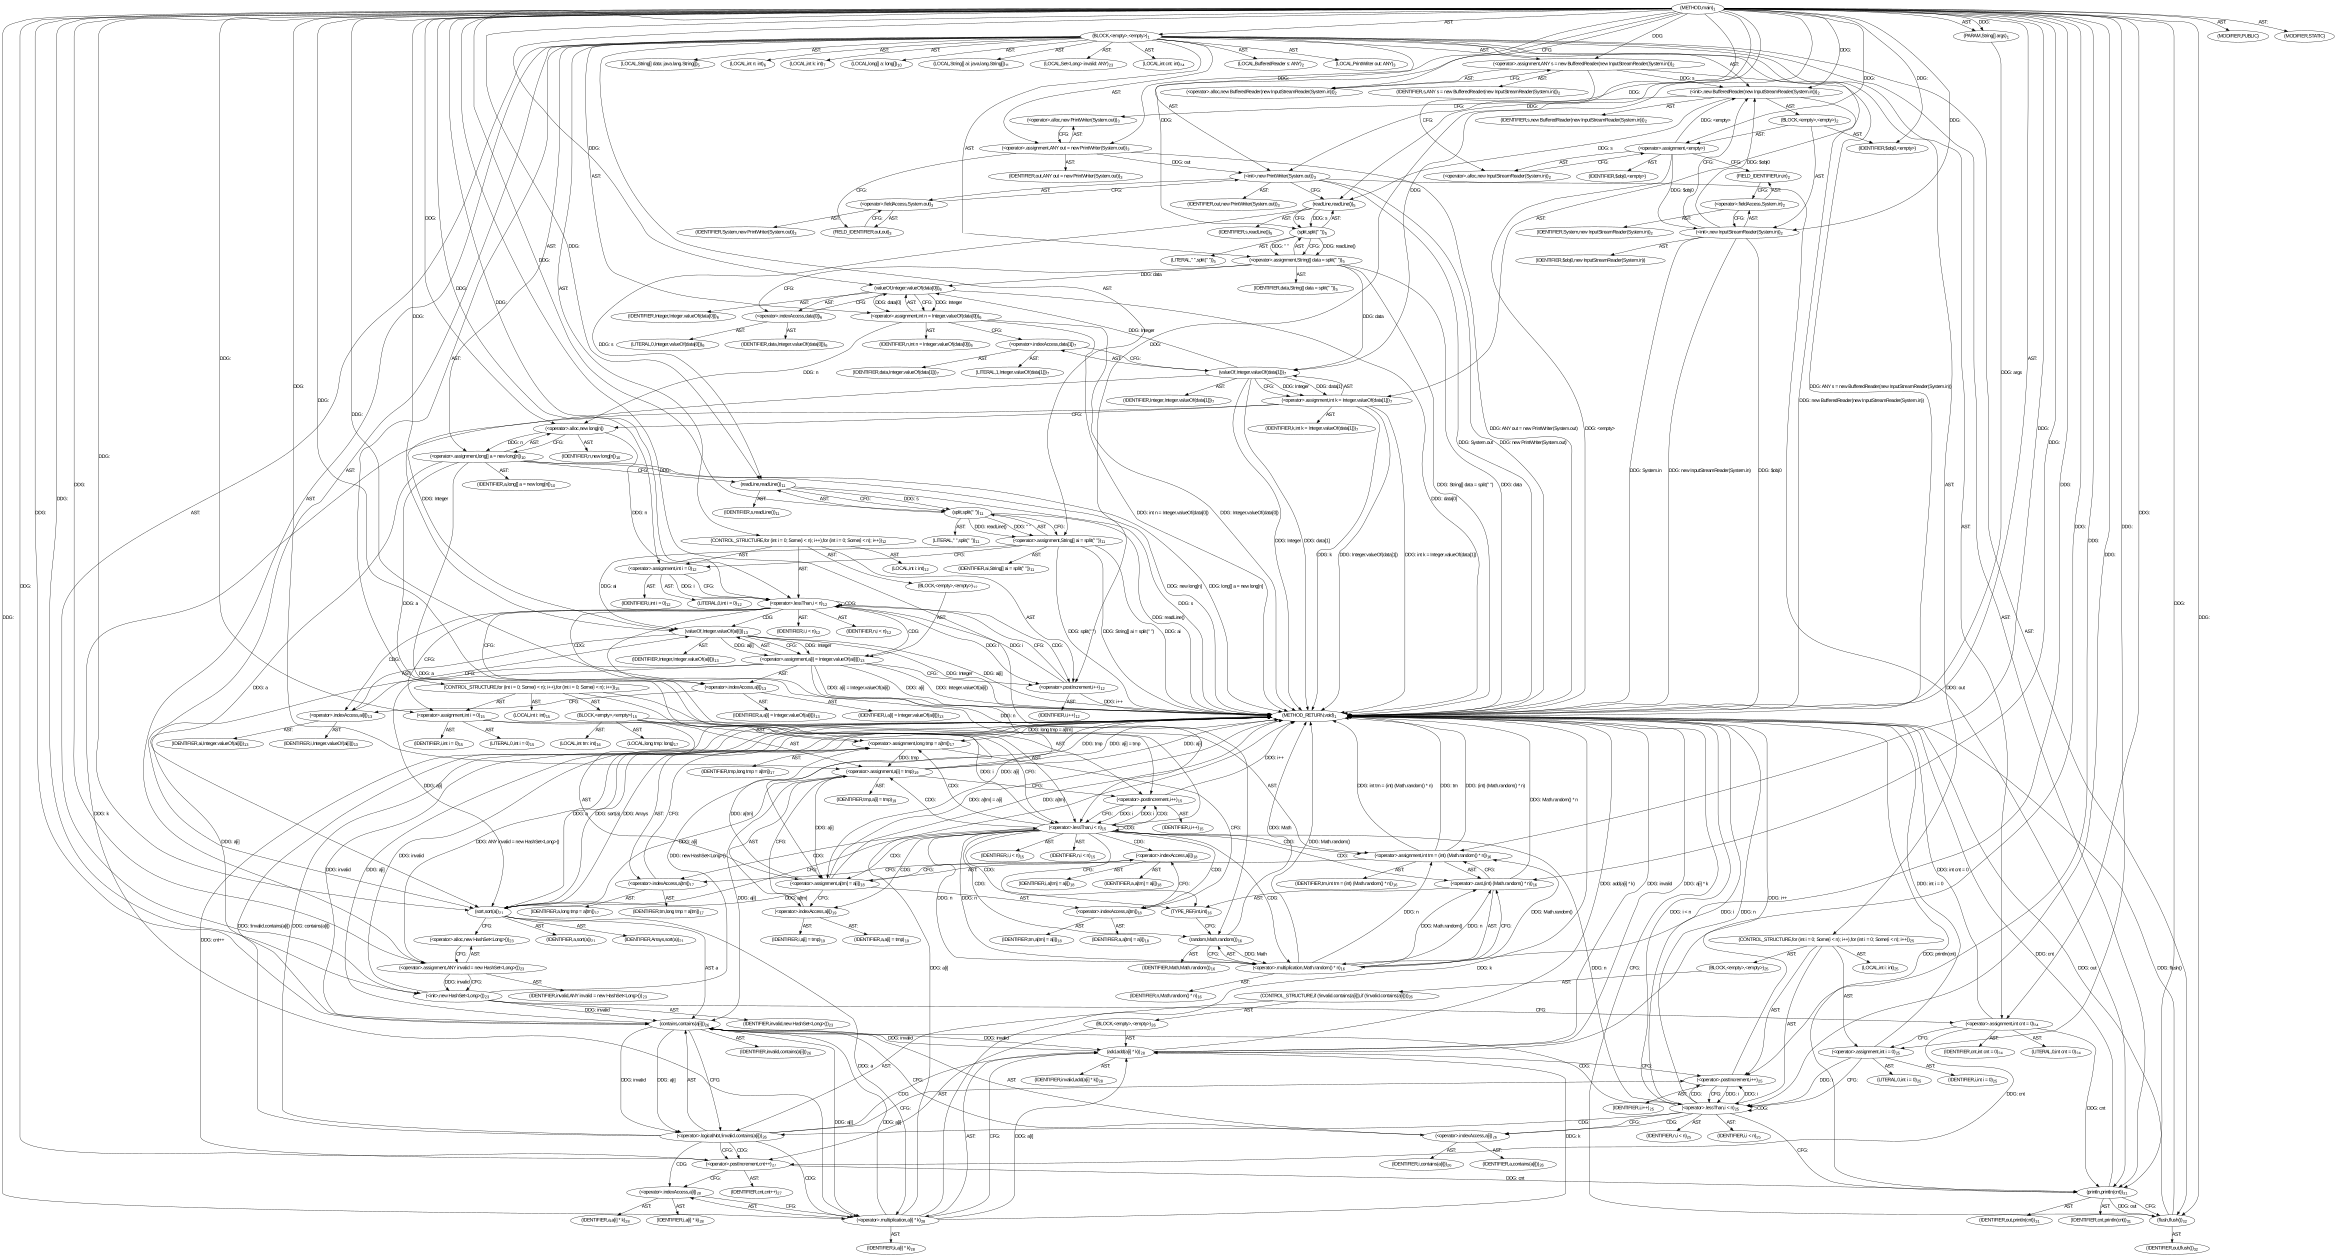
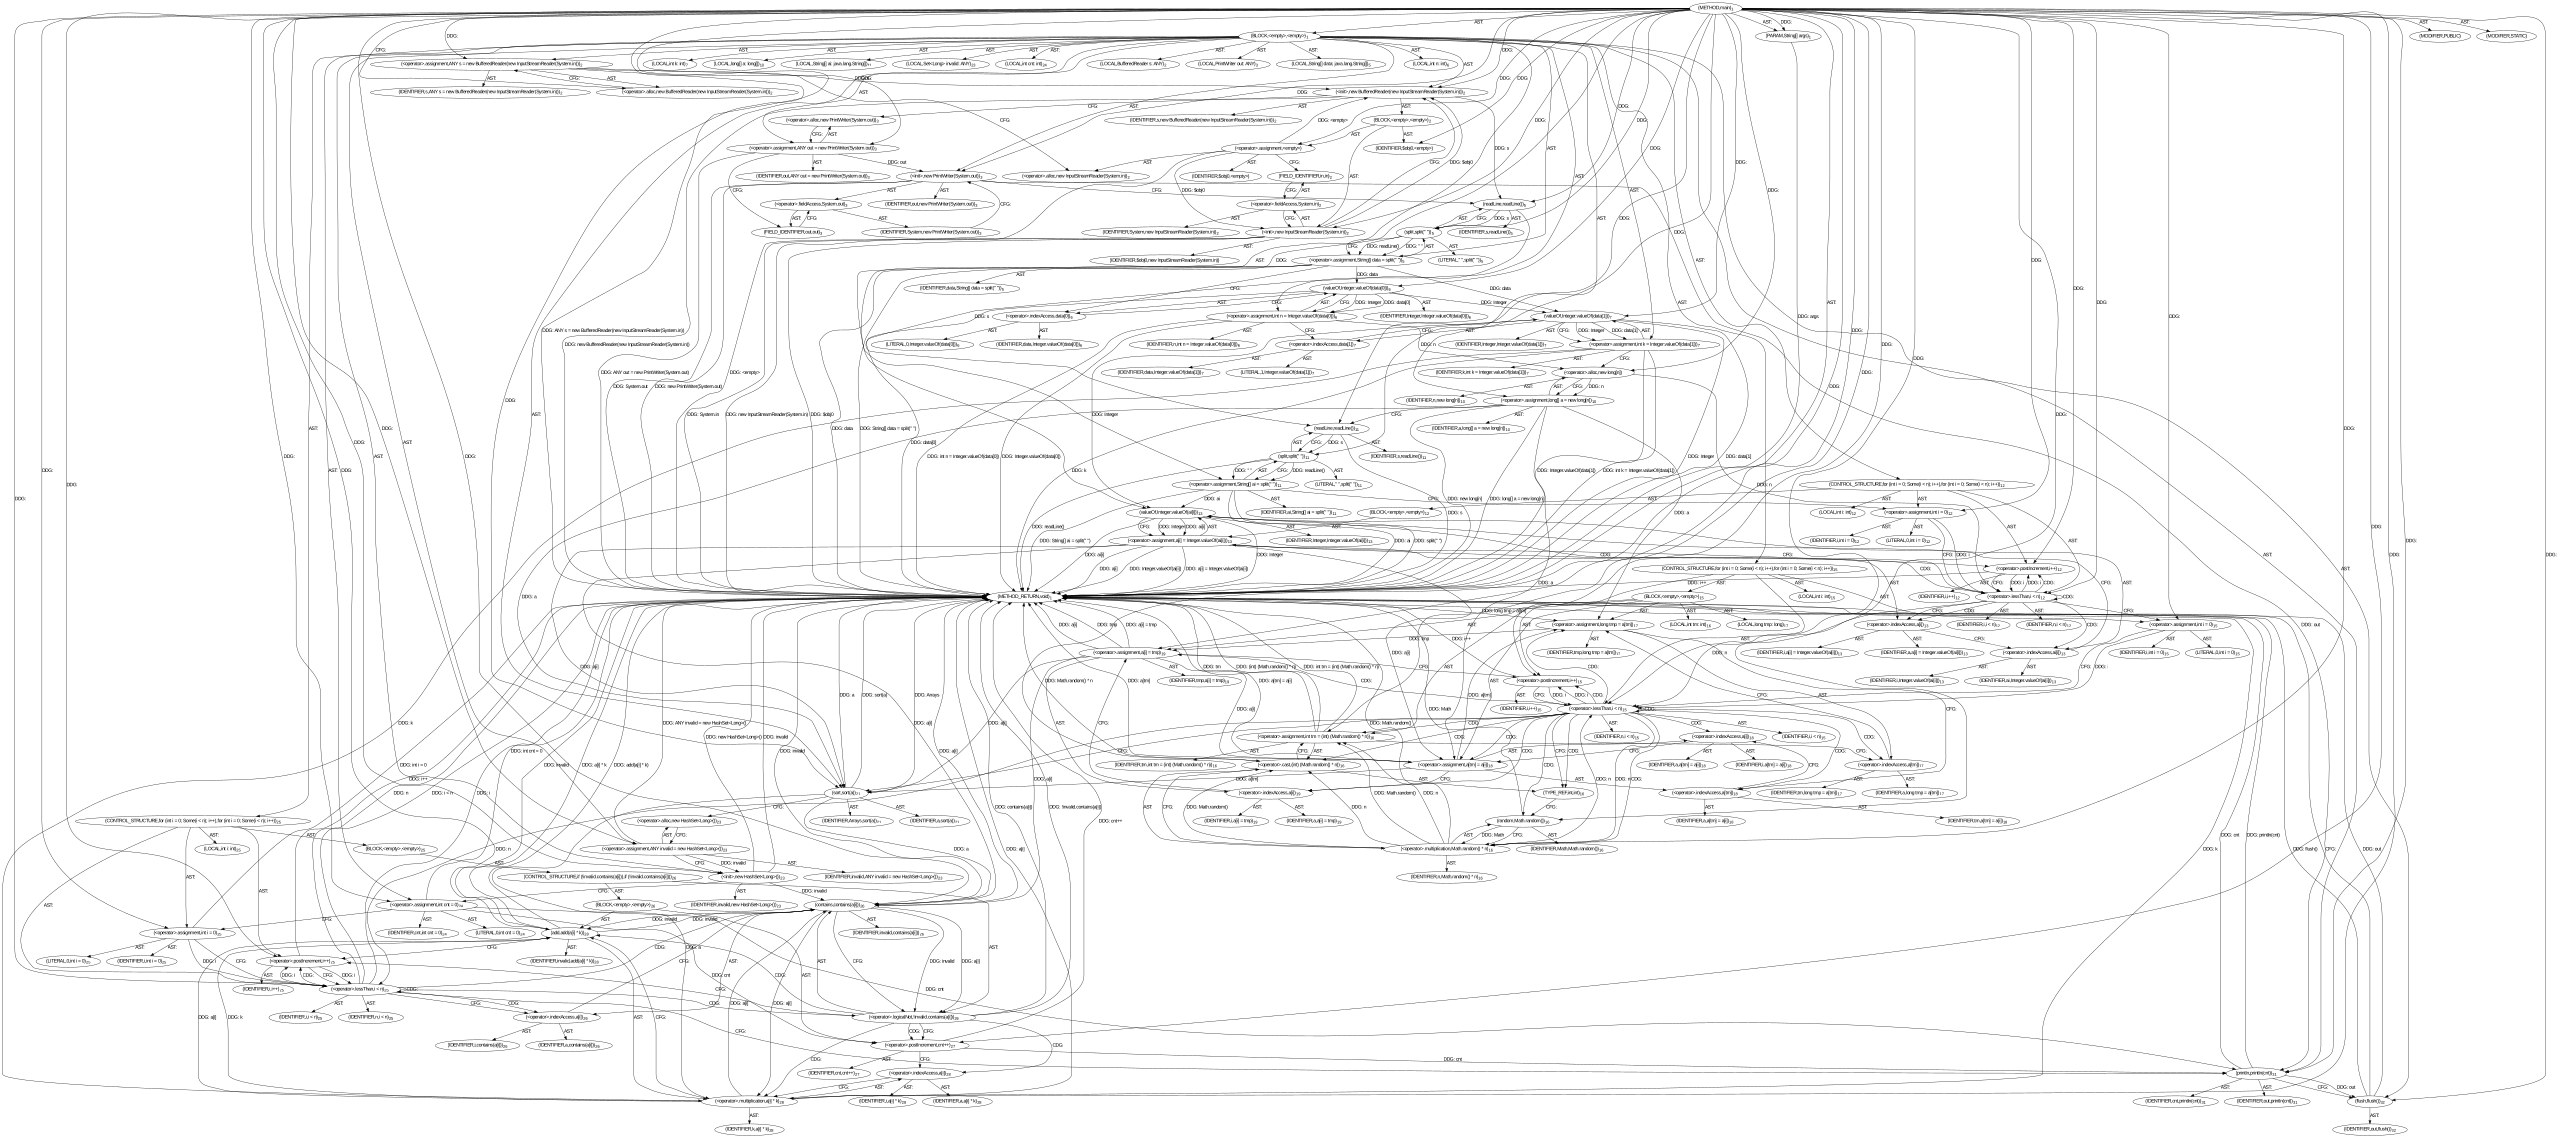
(1585, 163) -> none
(1087, 191) -> (1000, 205)
(1090, 323) -> (1466, 303)
(711, 968) -> (961, 849)
